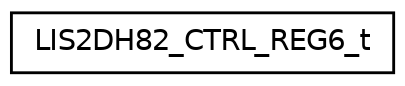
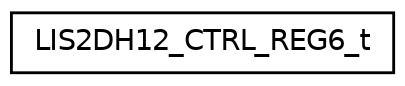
(203, 43) -> (203, 43)
